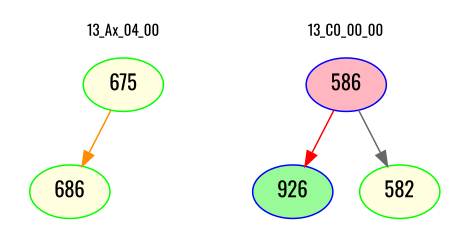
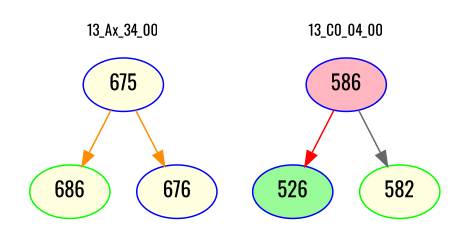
(123, 32) -> (123, 32)
(346, 32) -> (346, 32)
(123, 85) -> (123, 85)
none -> (177, 192)
(293, 192) -> (293, 192)
